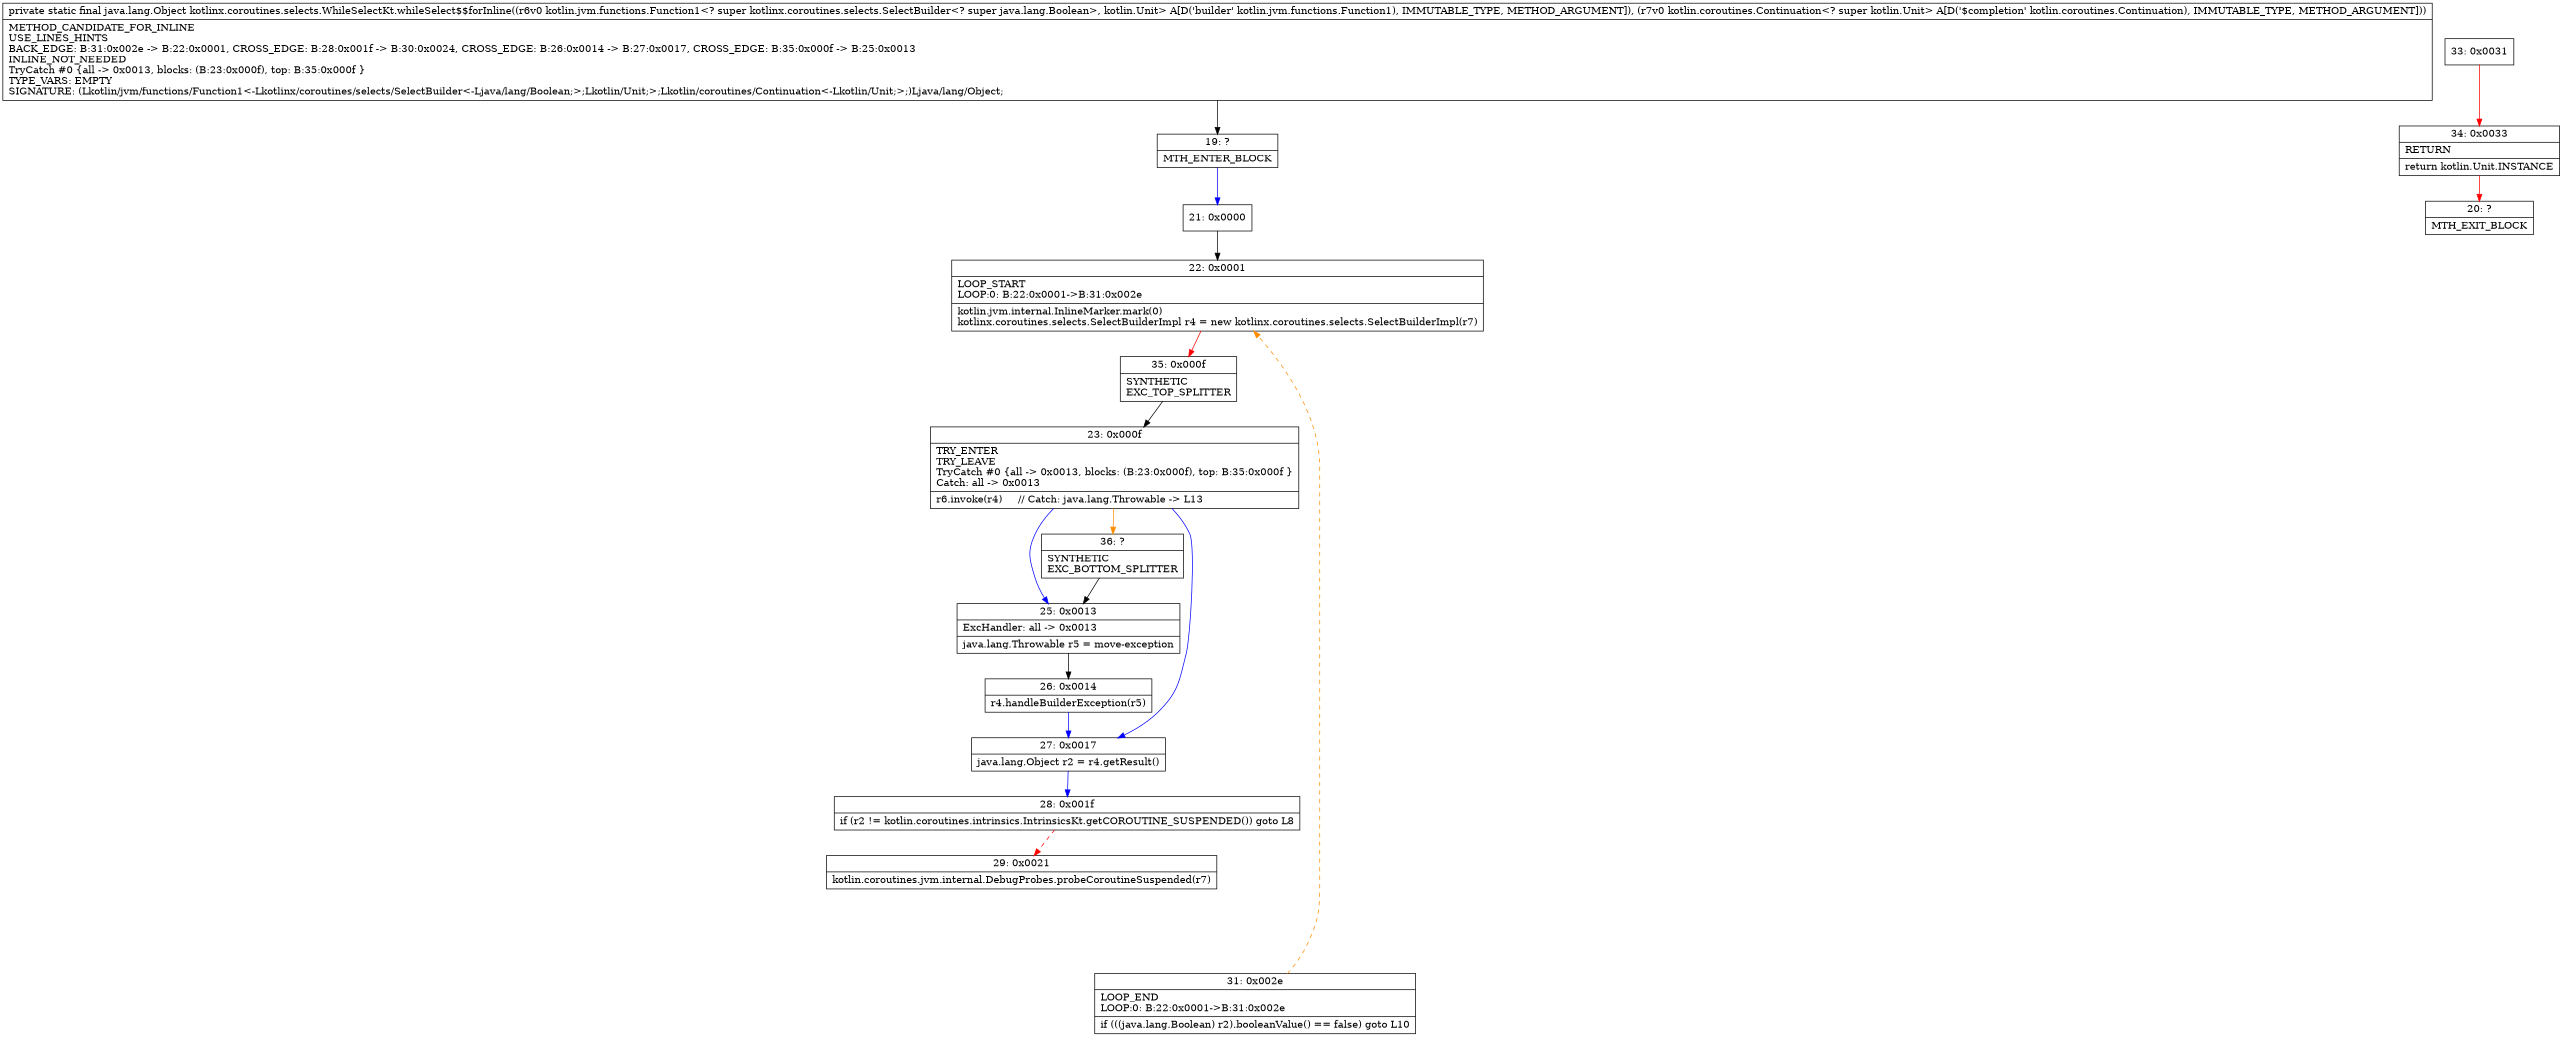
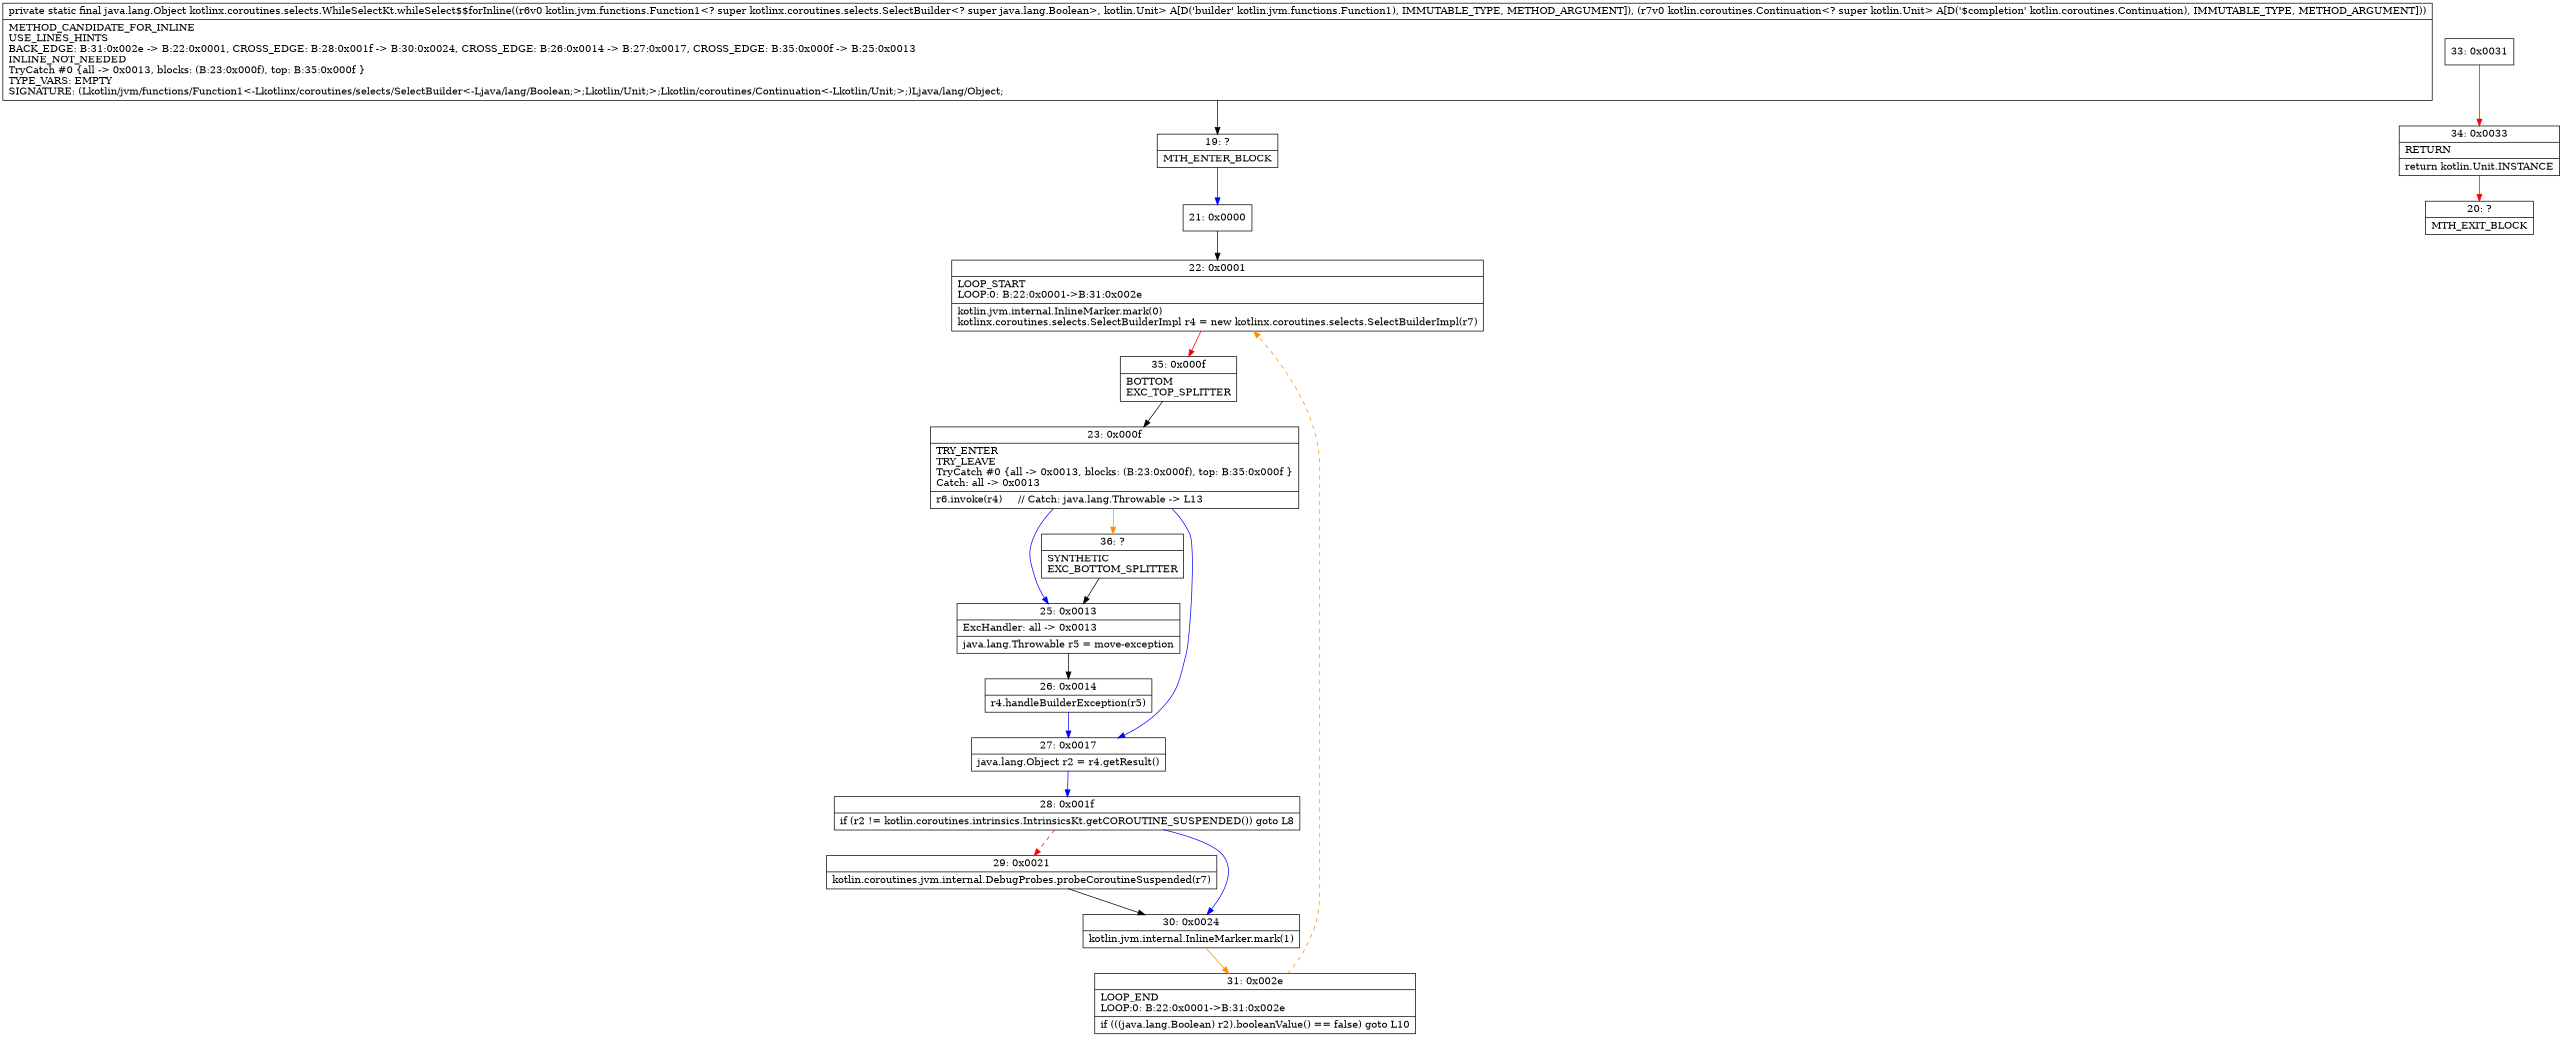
(1157, 382) -> (1150, 382)
none -> (1191, 931)
